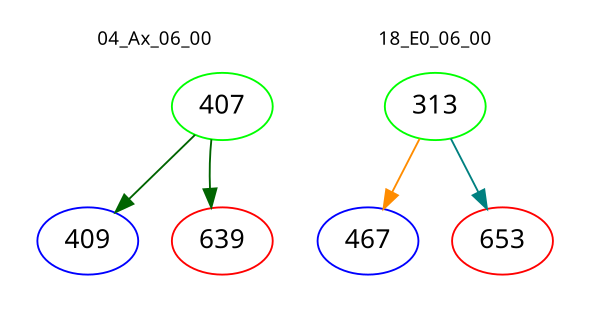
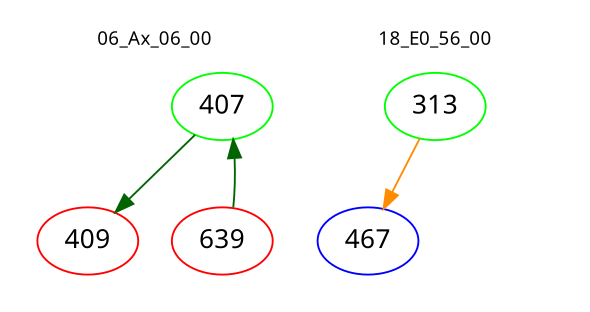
(155, 40) -> (155, 40)
(435, 40) -> (435, 40)
(210, 164) -> (235, 183)
(88, 241) -> (88, 241)
(503, 241) -> none
